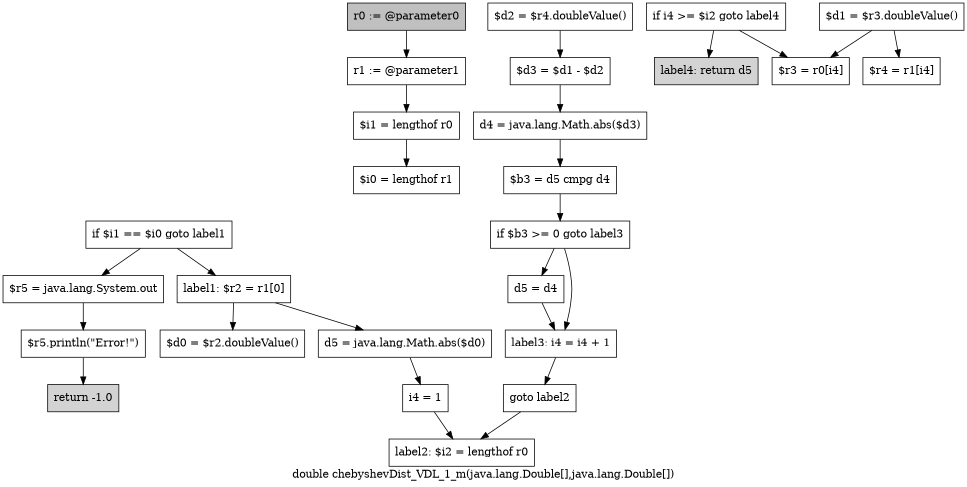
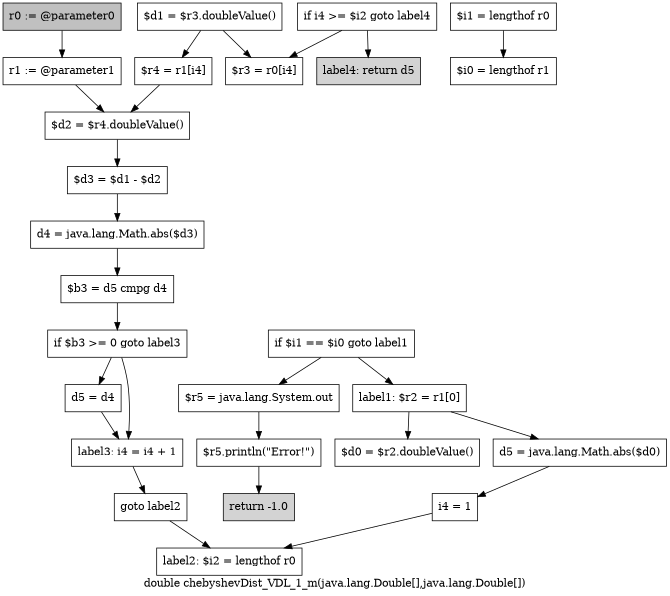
(406, 95) -> (87, 96)
none -> (148, 96)
